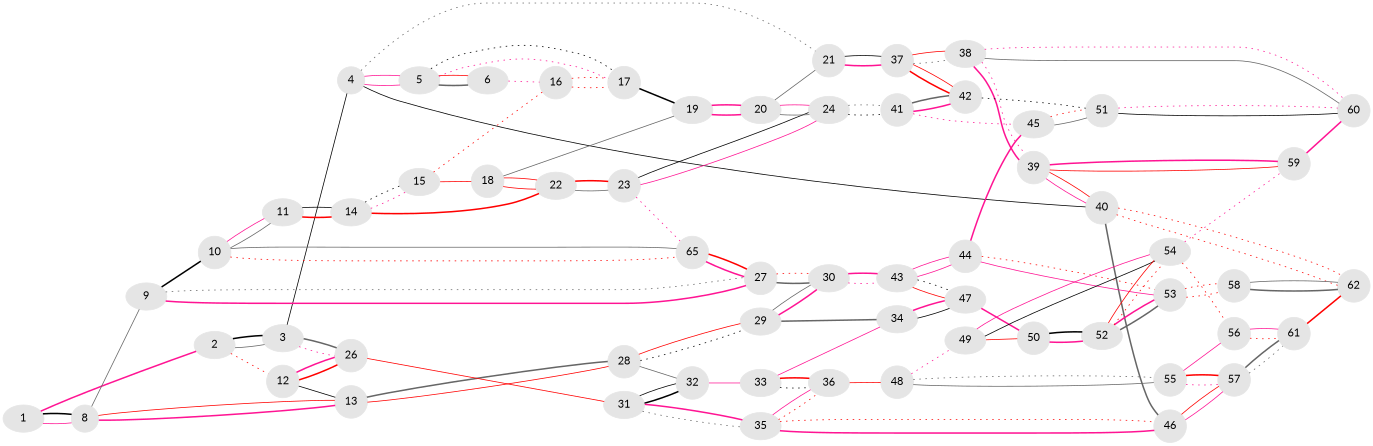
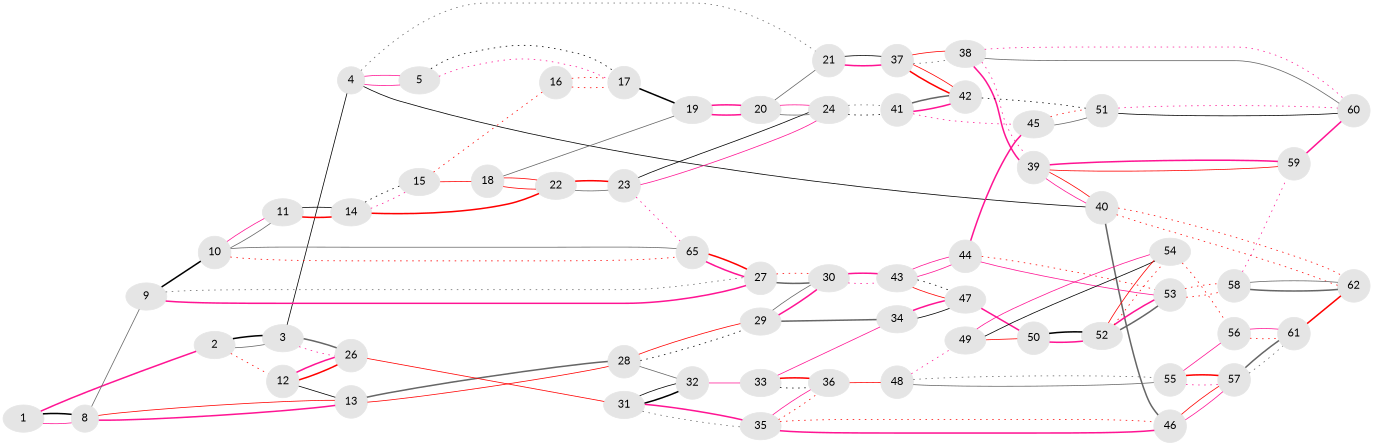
(488, 80) -> none
(1233, 207) -> (1265, 226)
